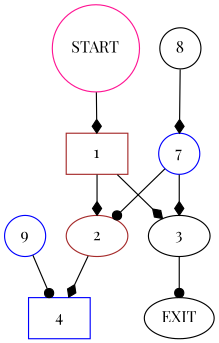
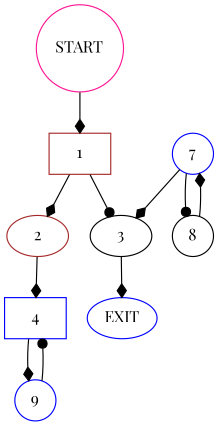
(144, 189) -> (185, 190)
(133, 190) -> (99, 191)
(179, 273) -> (121, 270)
(179, 318) -> (122, 318)
none -> (28, 353)
